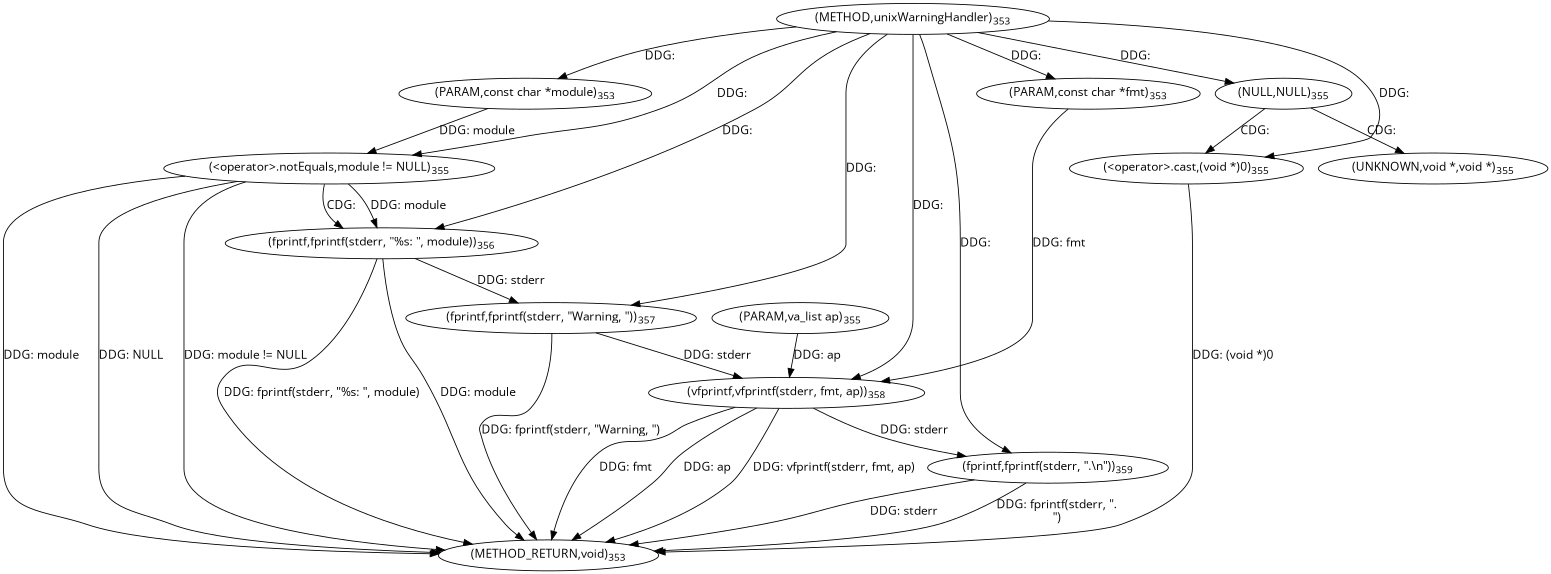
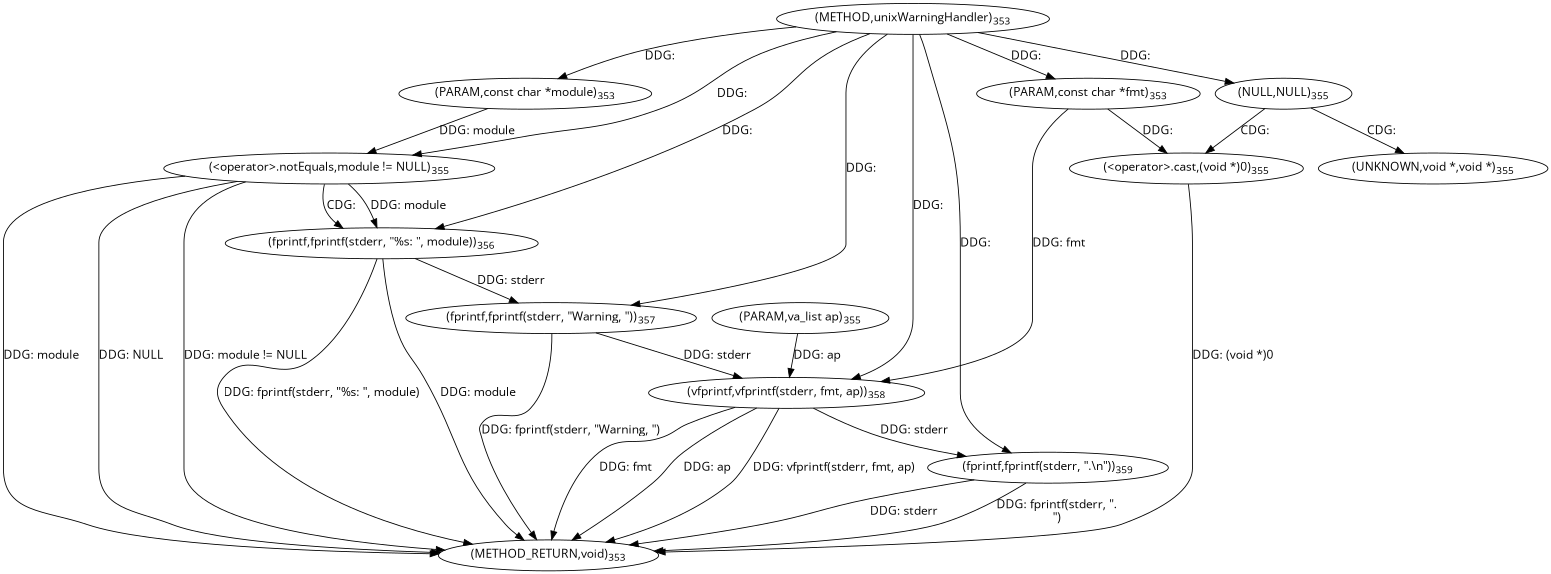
(1290, 48) -> (1134, 129)
